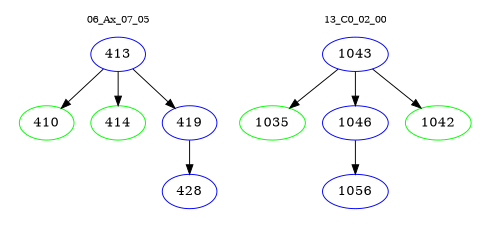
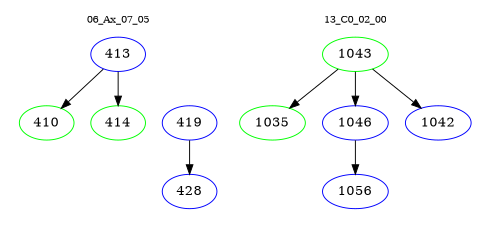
(355, 54) -> (355, 54)
(150, 85) -> none
(438, 123) -> (438, 123)
